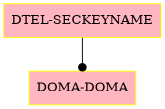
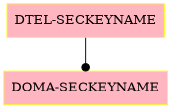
(82, 88) -> (86, 88)
